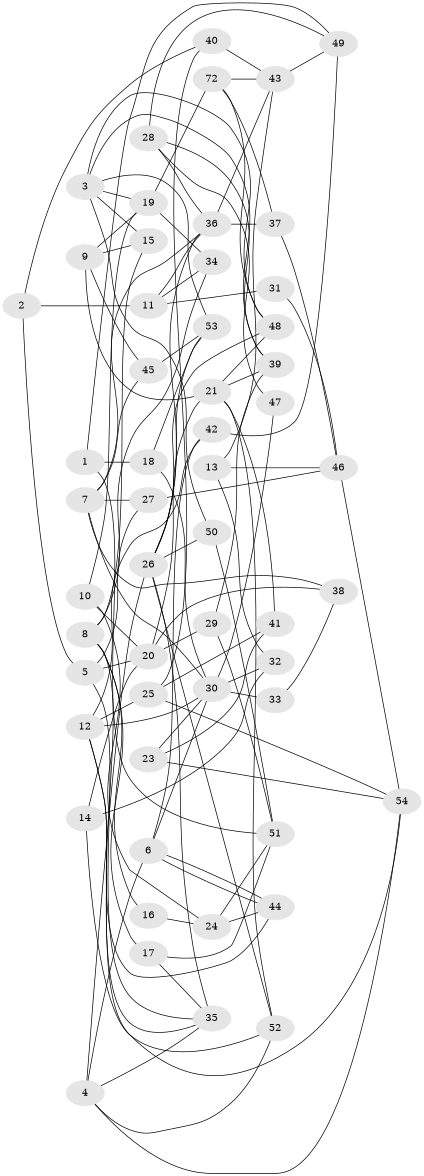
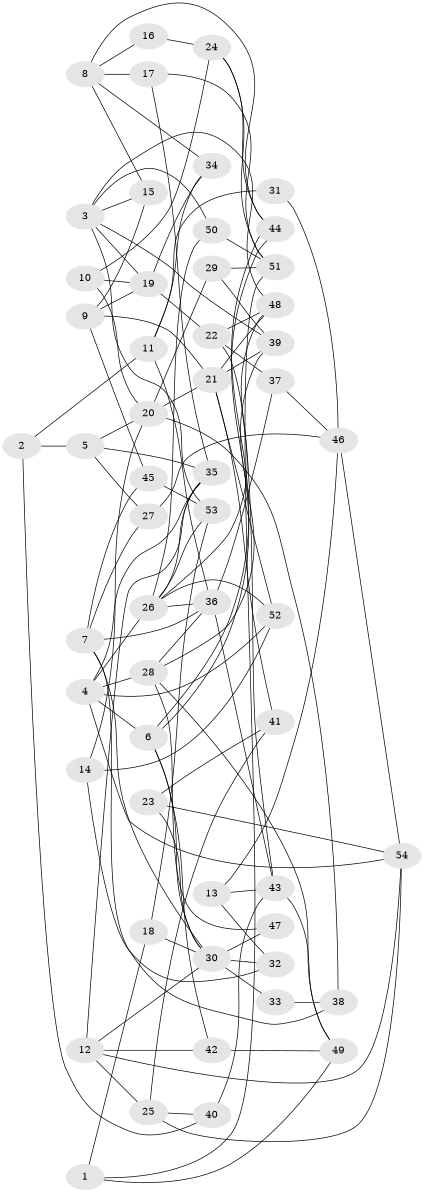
(212, 79) -> (212, 336)
none -> (121, 681)
